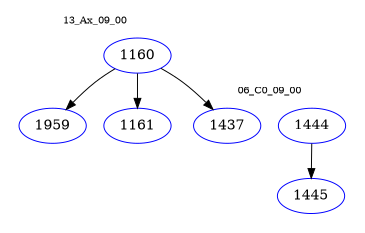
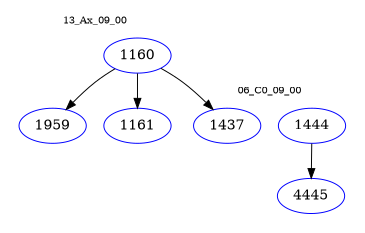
(311, 196) -> (311, 196)
